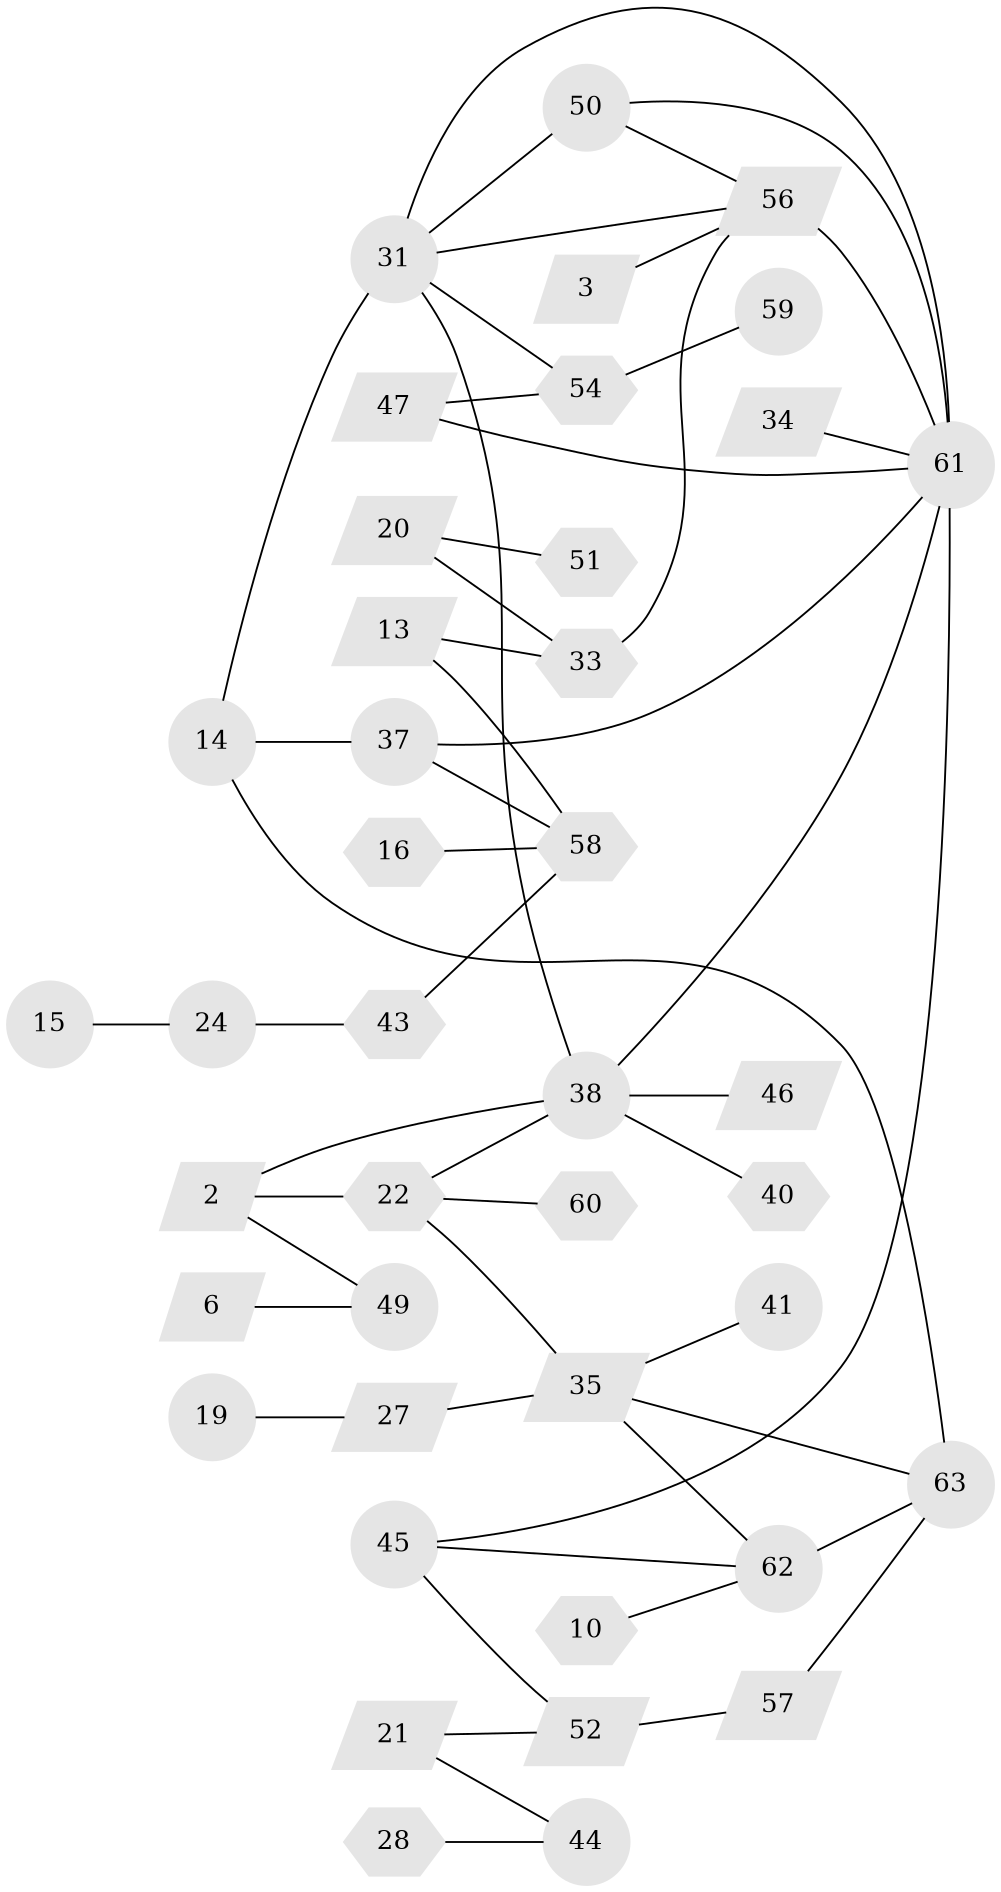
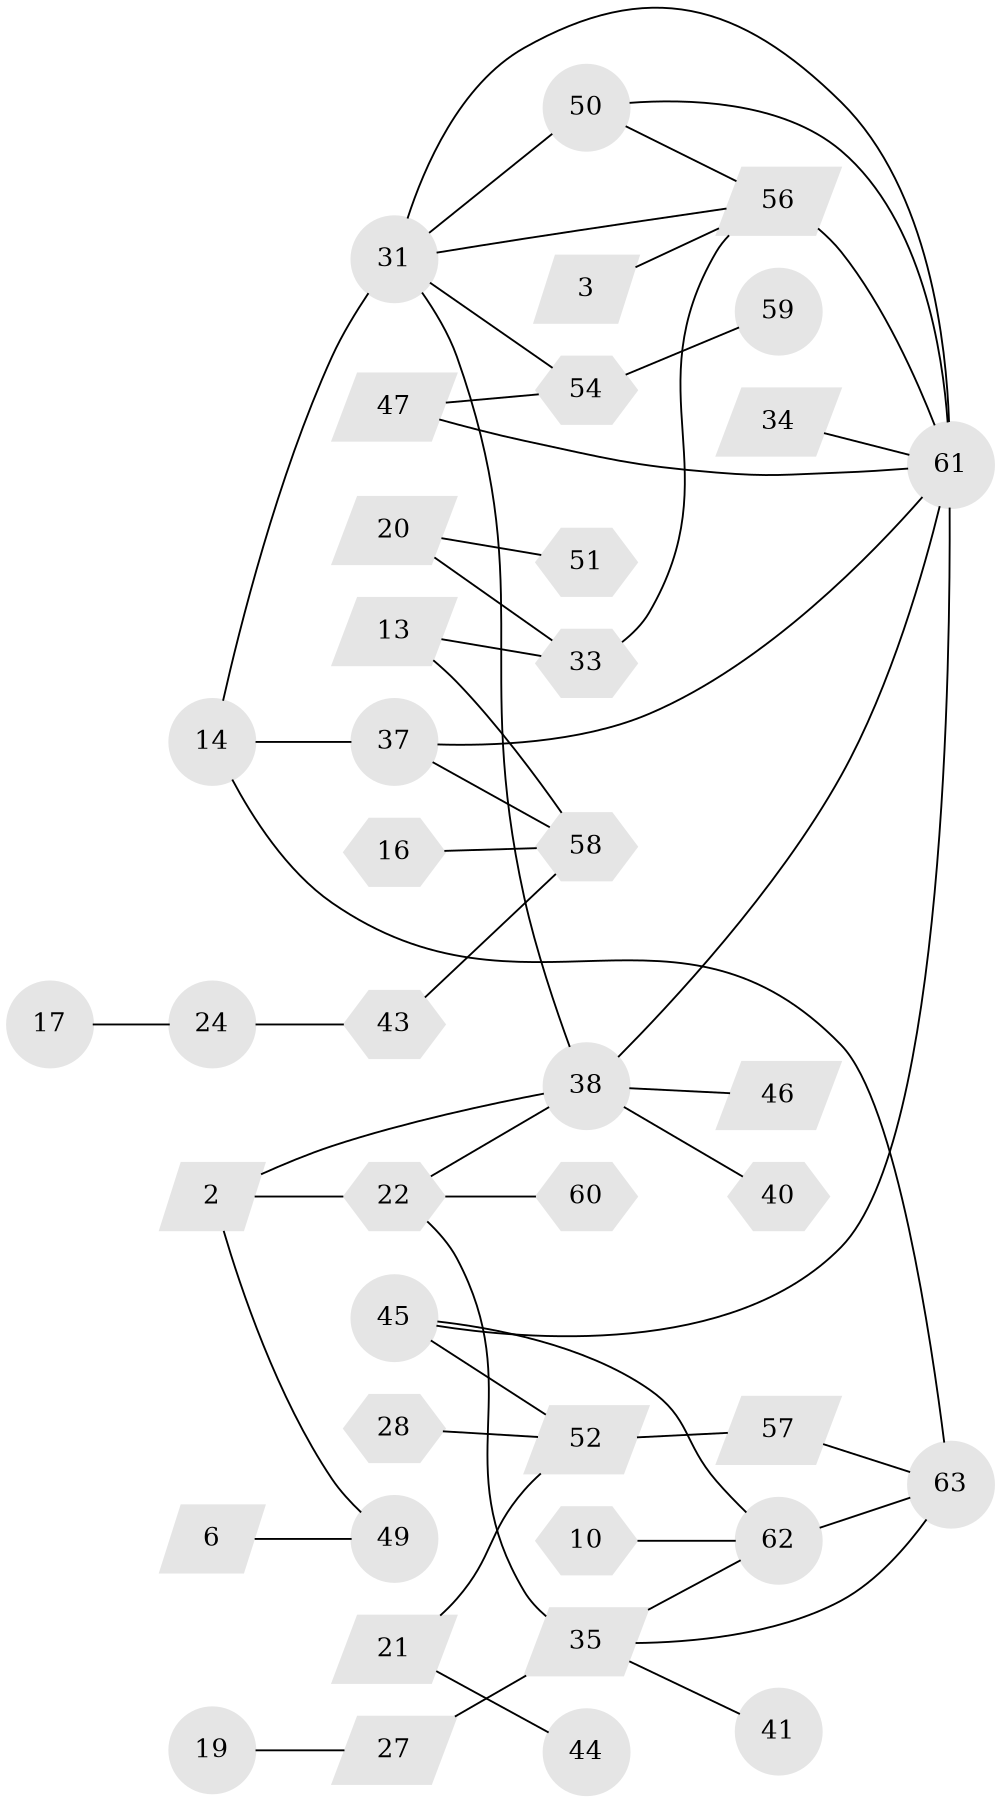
(50, 1024) -> (50, 1024)
(494, 1842) -> (500, 1435)
